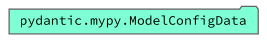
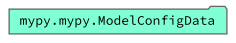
(134, 22) -> (118, 22)
